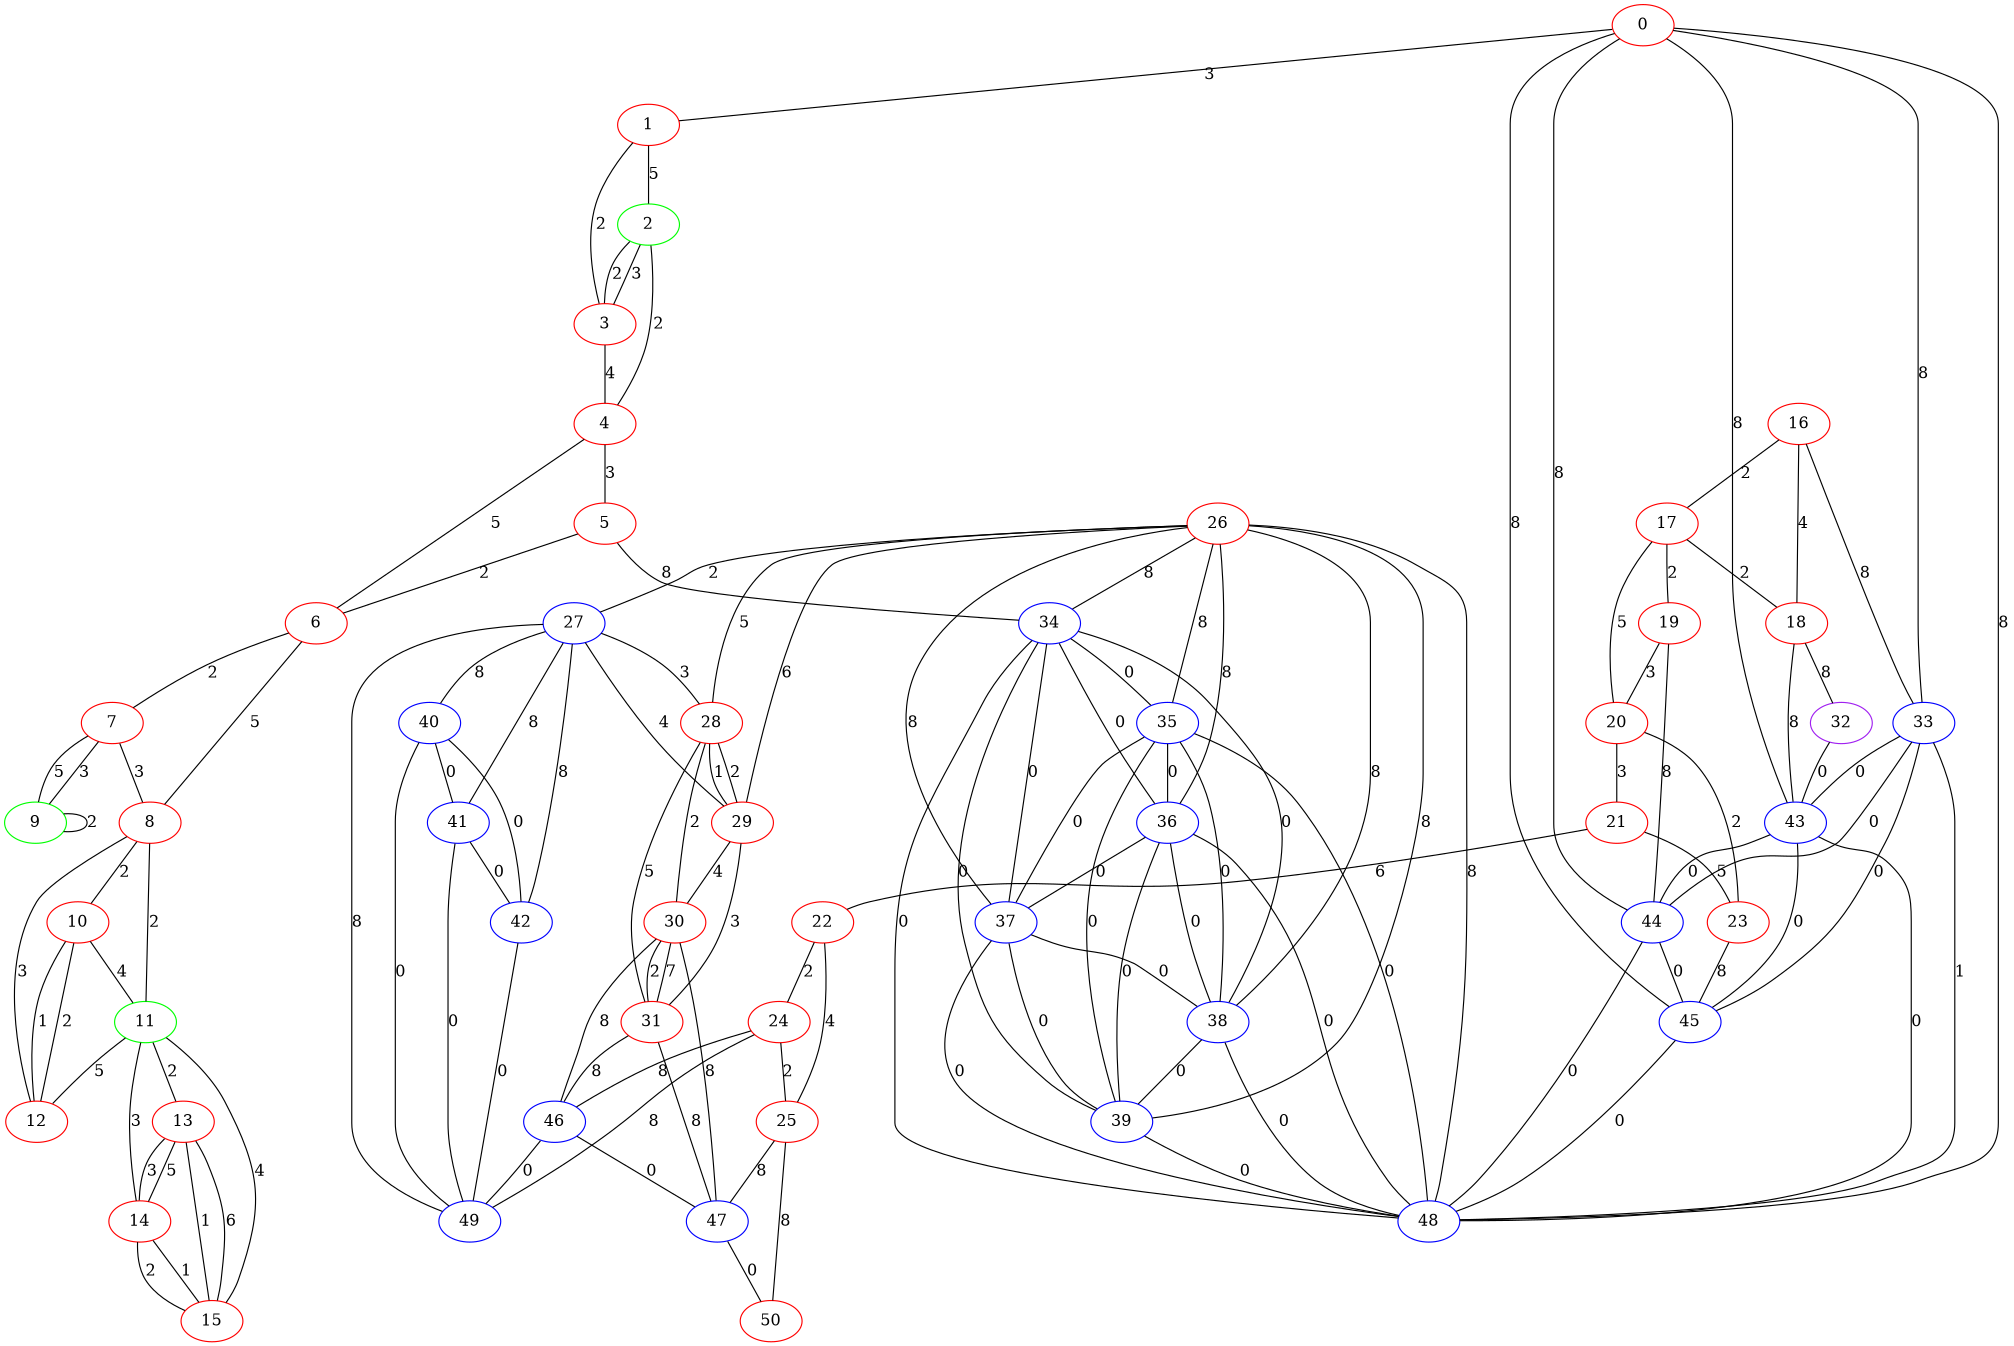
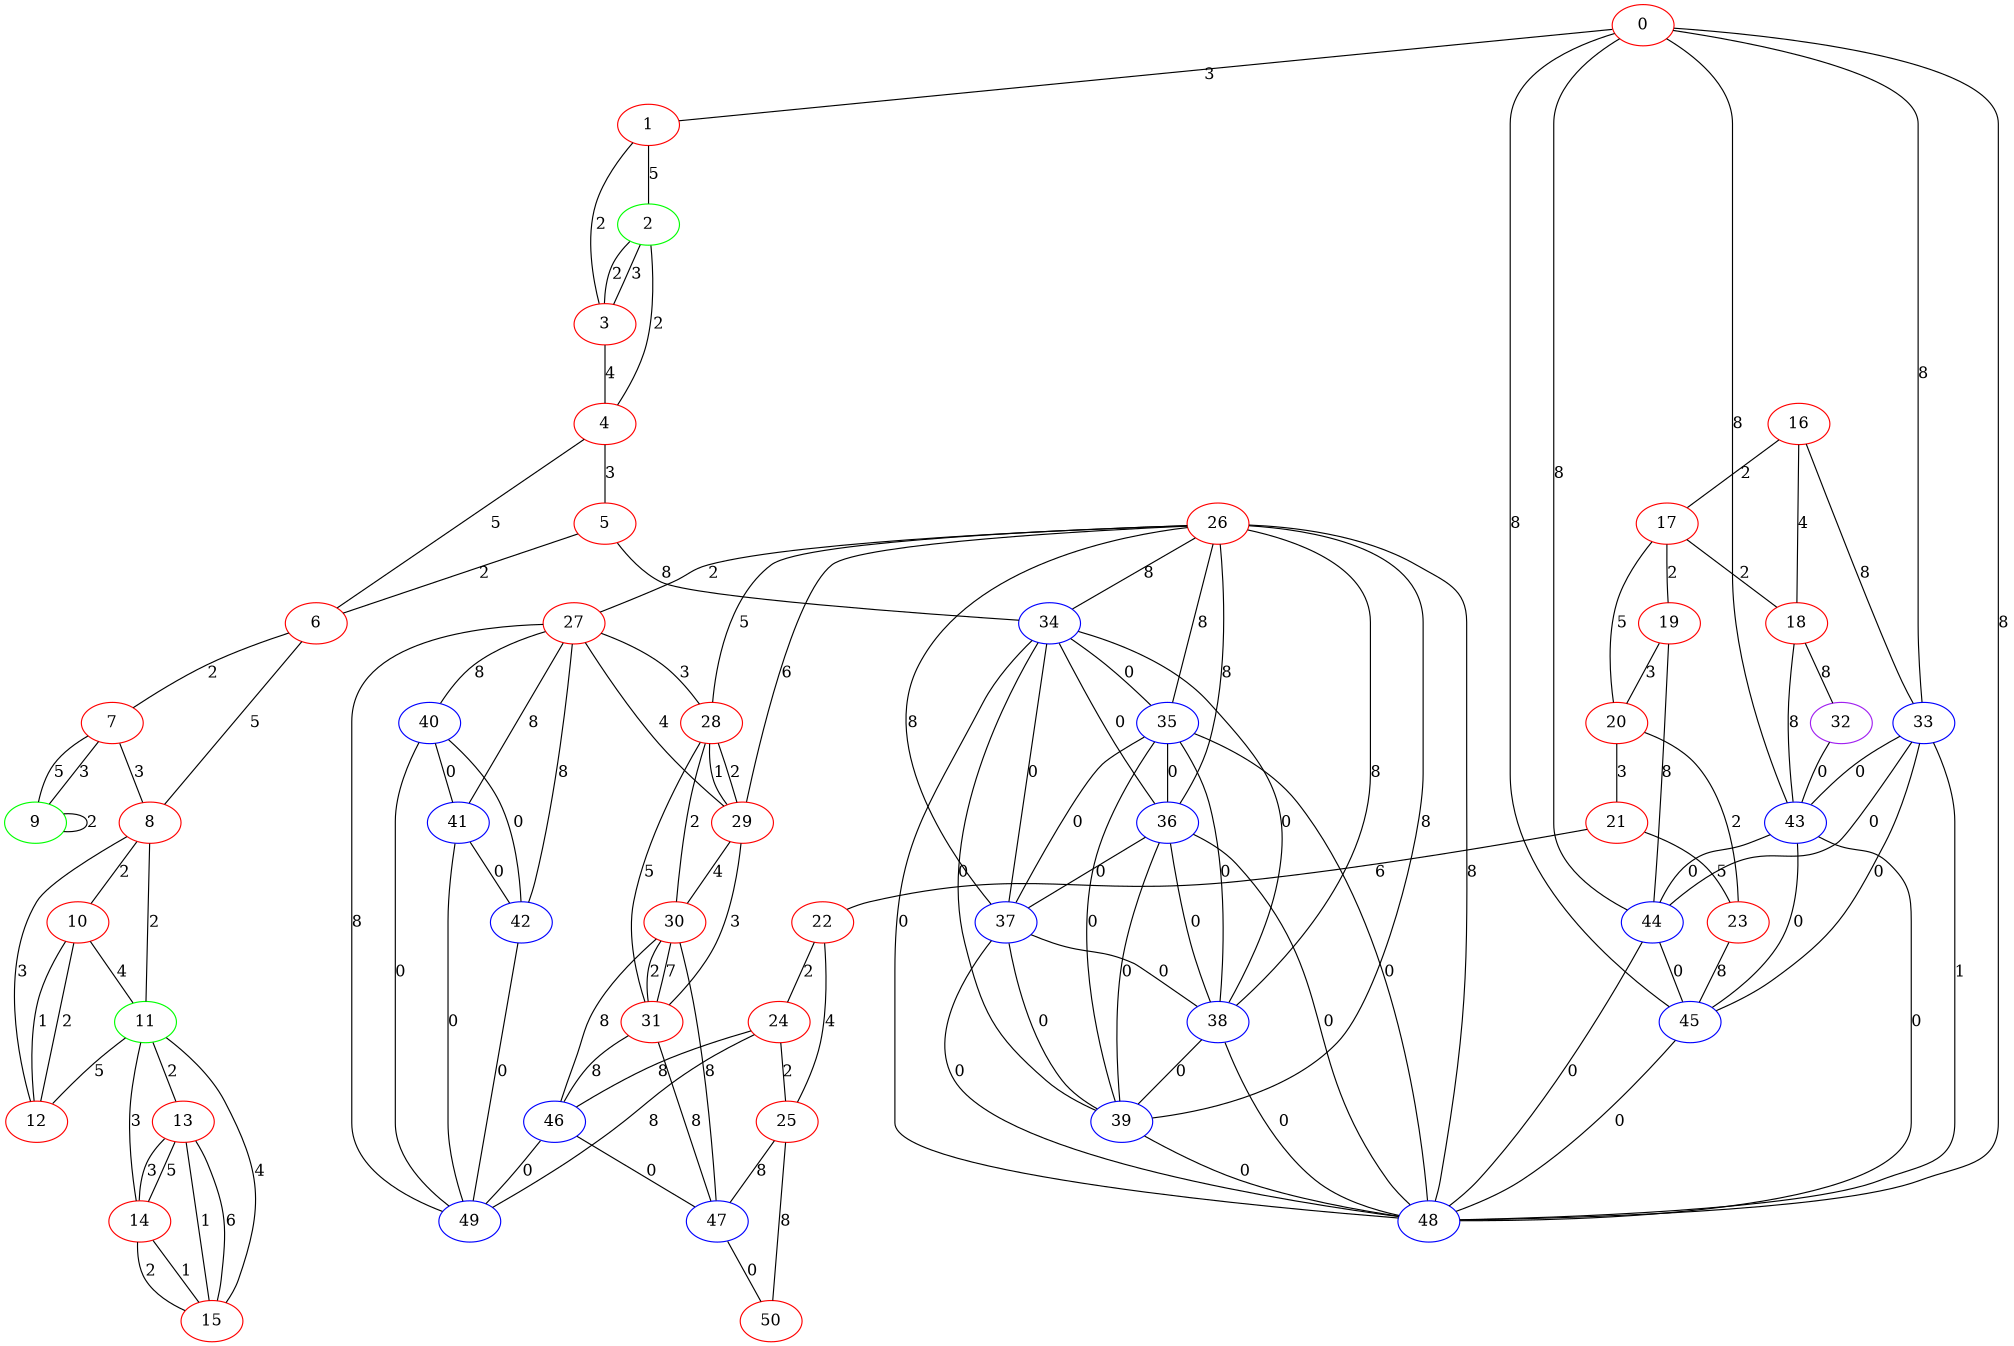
(574, 623) -> (574, 623)
